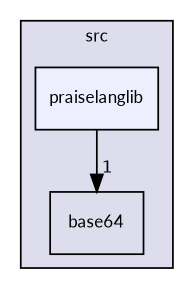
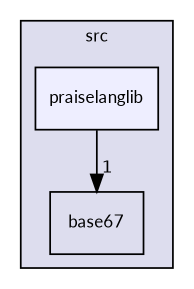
(97, 223) -> (97, 223)
